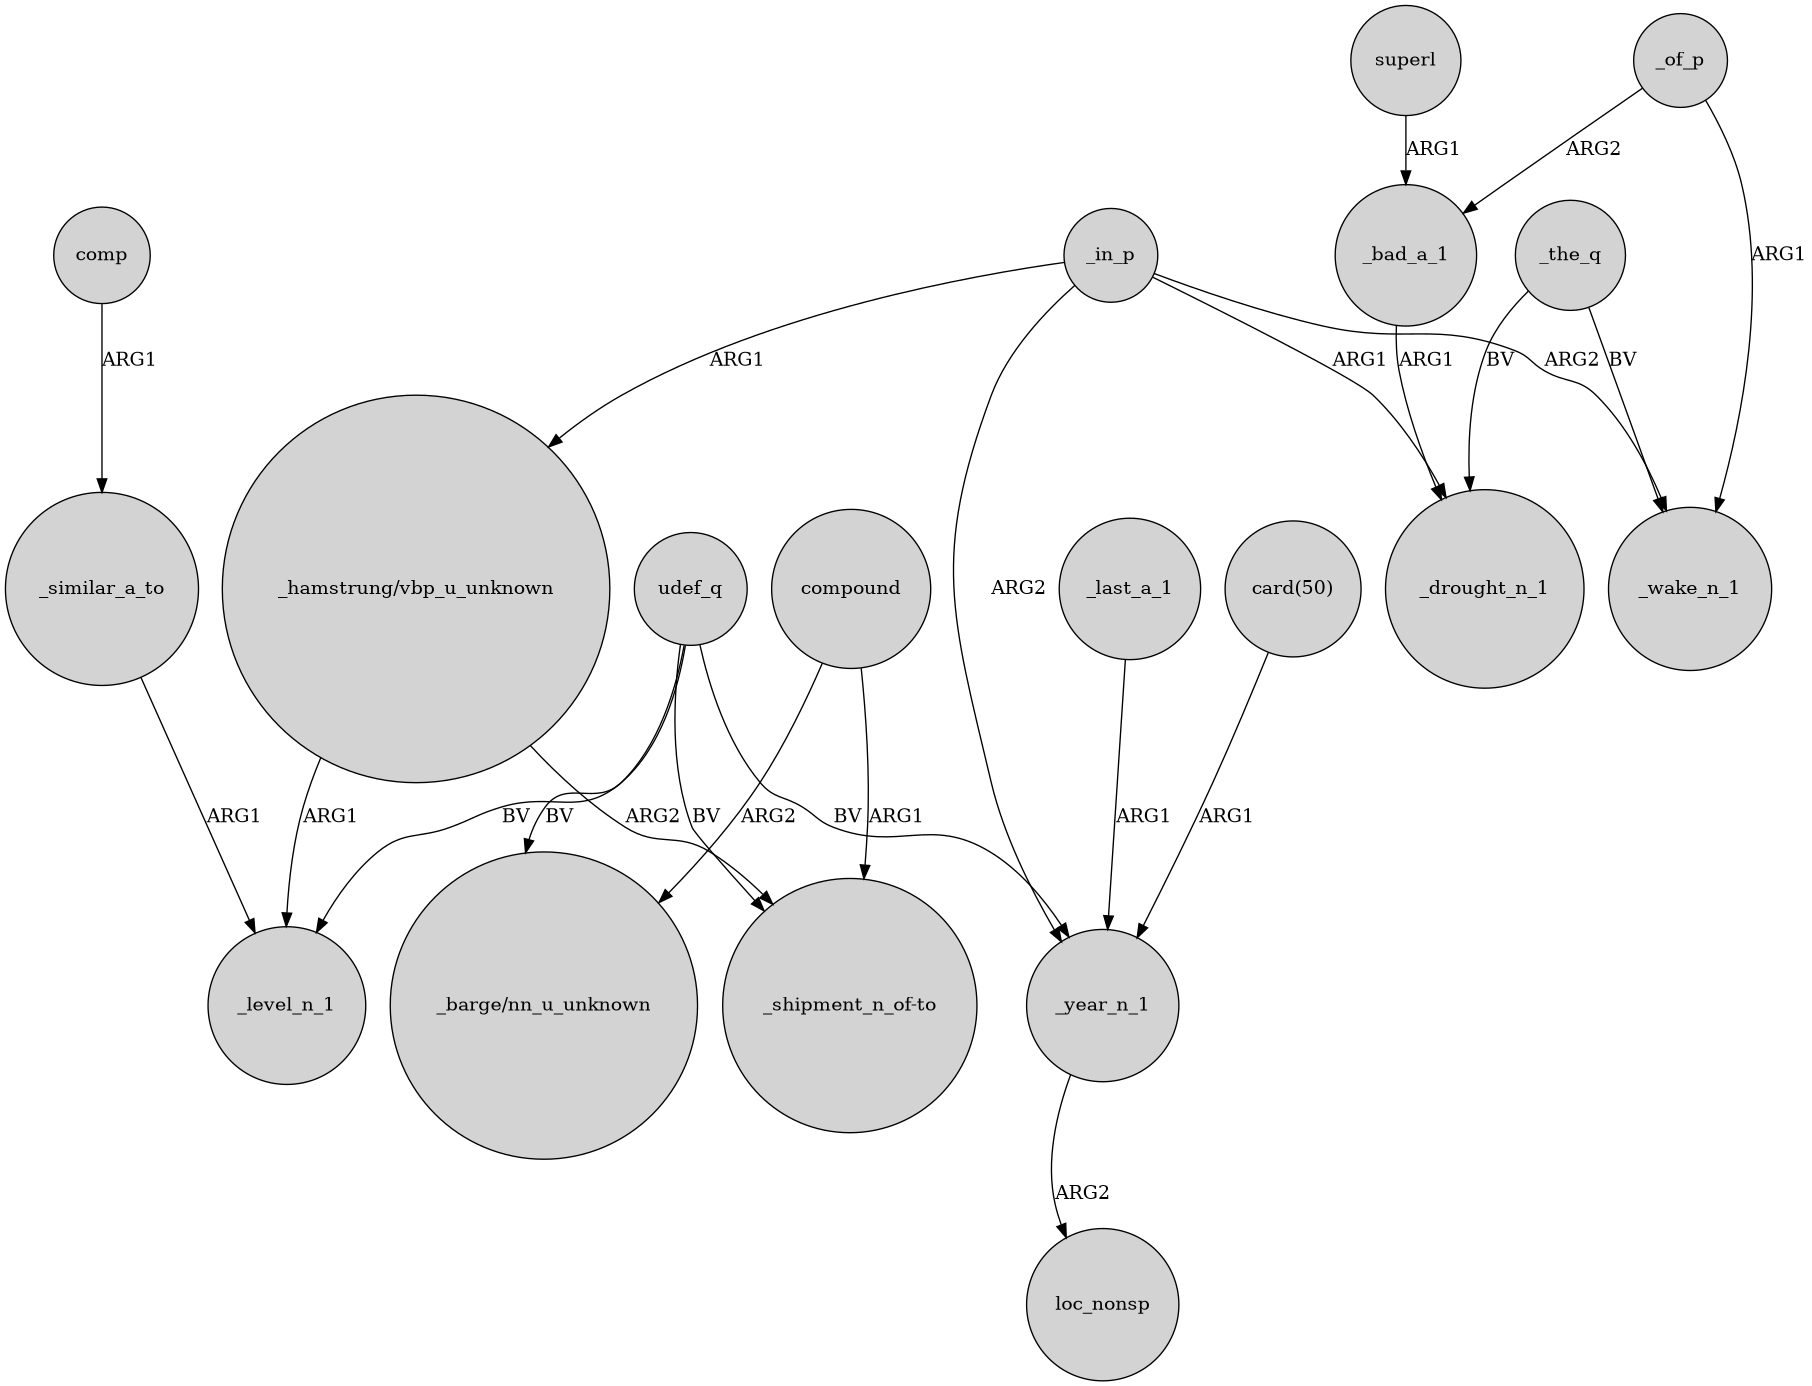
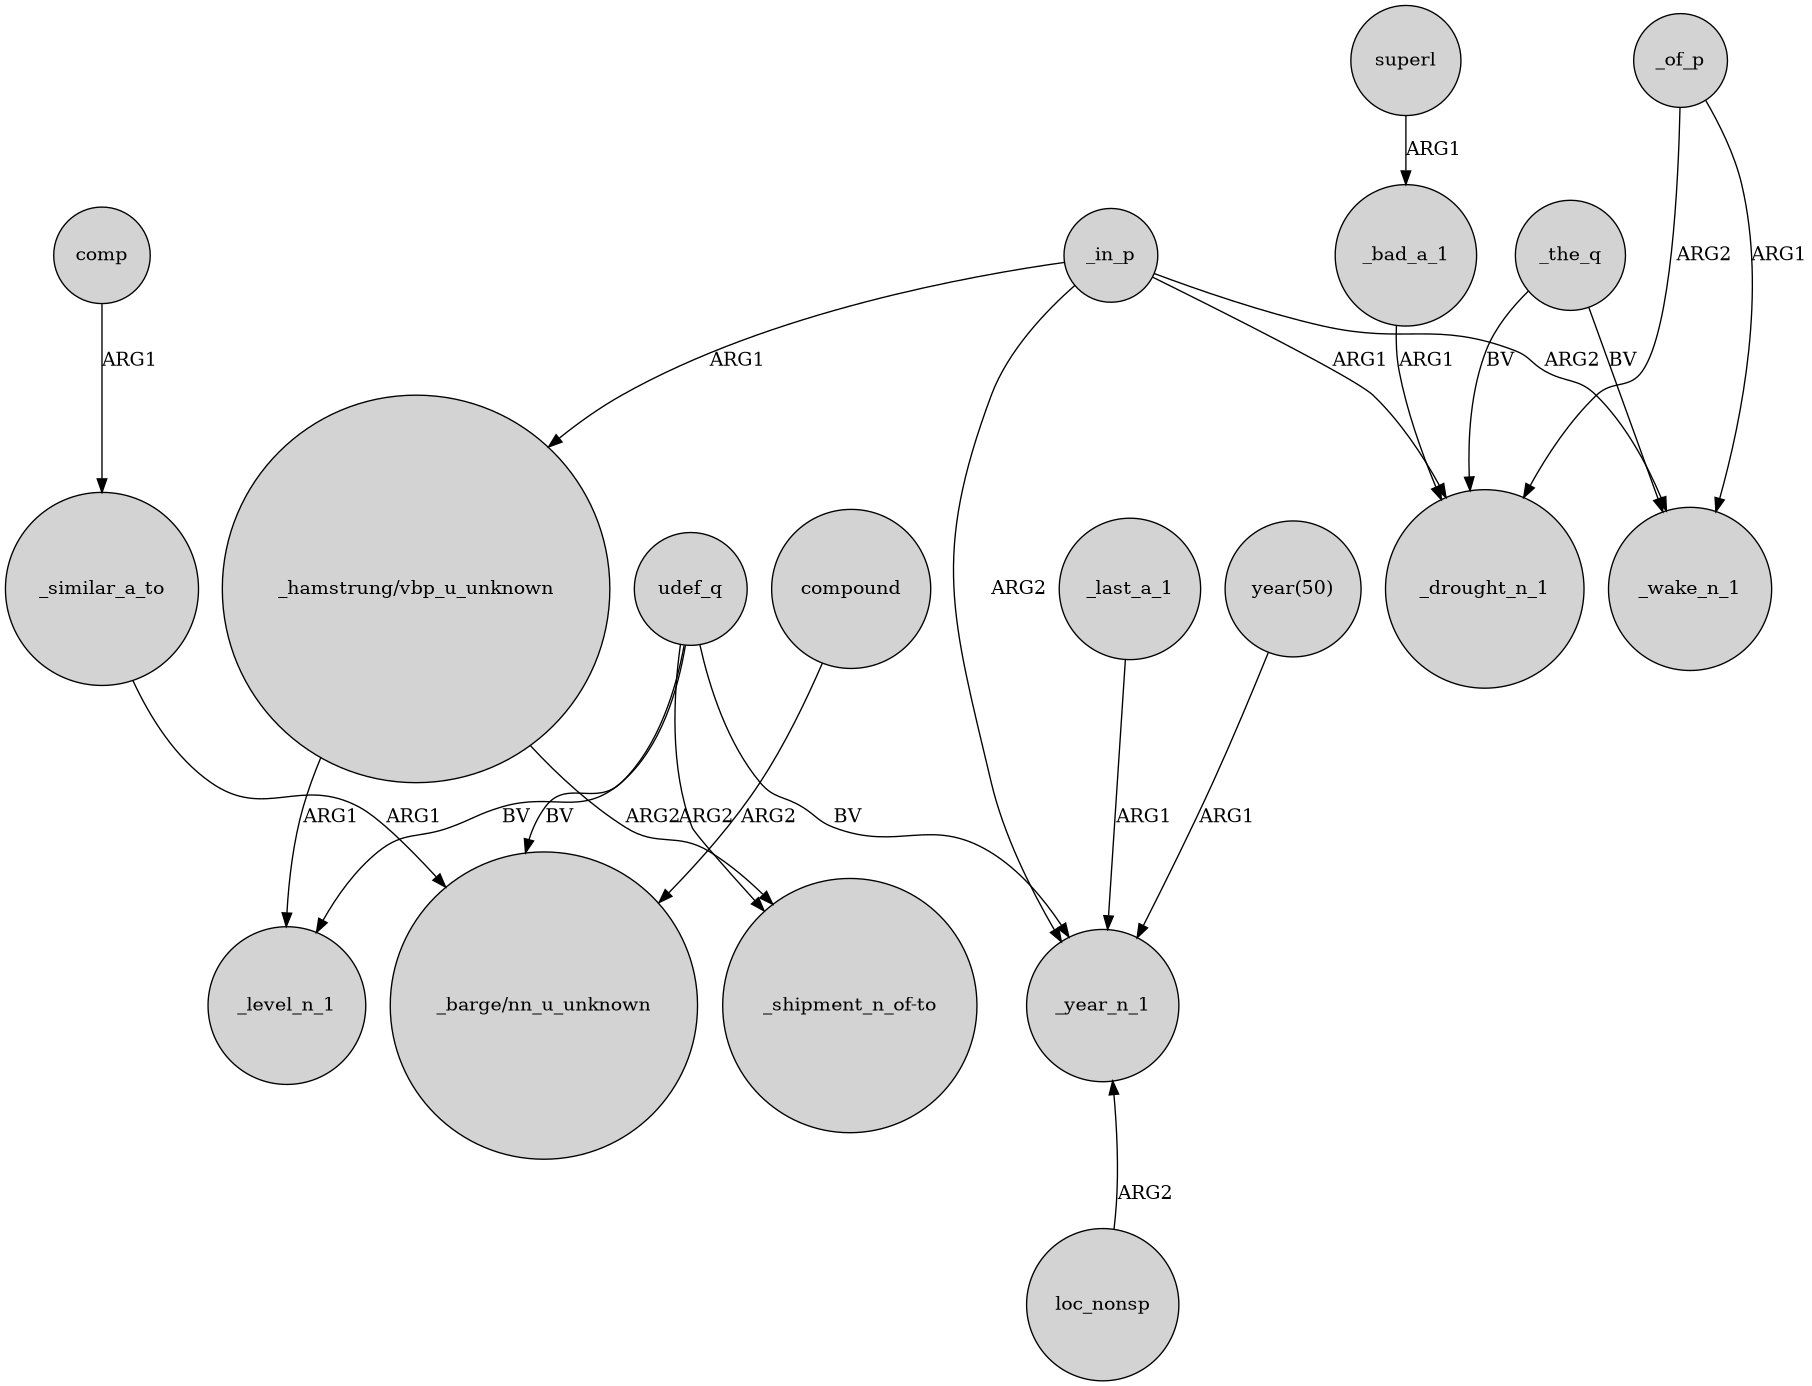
(1559, 146) -> (1660, 323)
(1293, 589) -> (1293, 589)
(868, 766) -> none
(195, 799) -> (271, 798)
(706, 817) -> (706, 817)
(1053, 1149) -> (1117, 1162)
